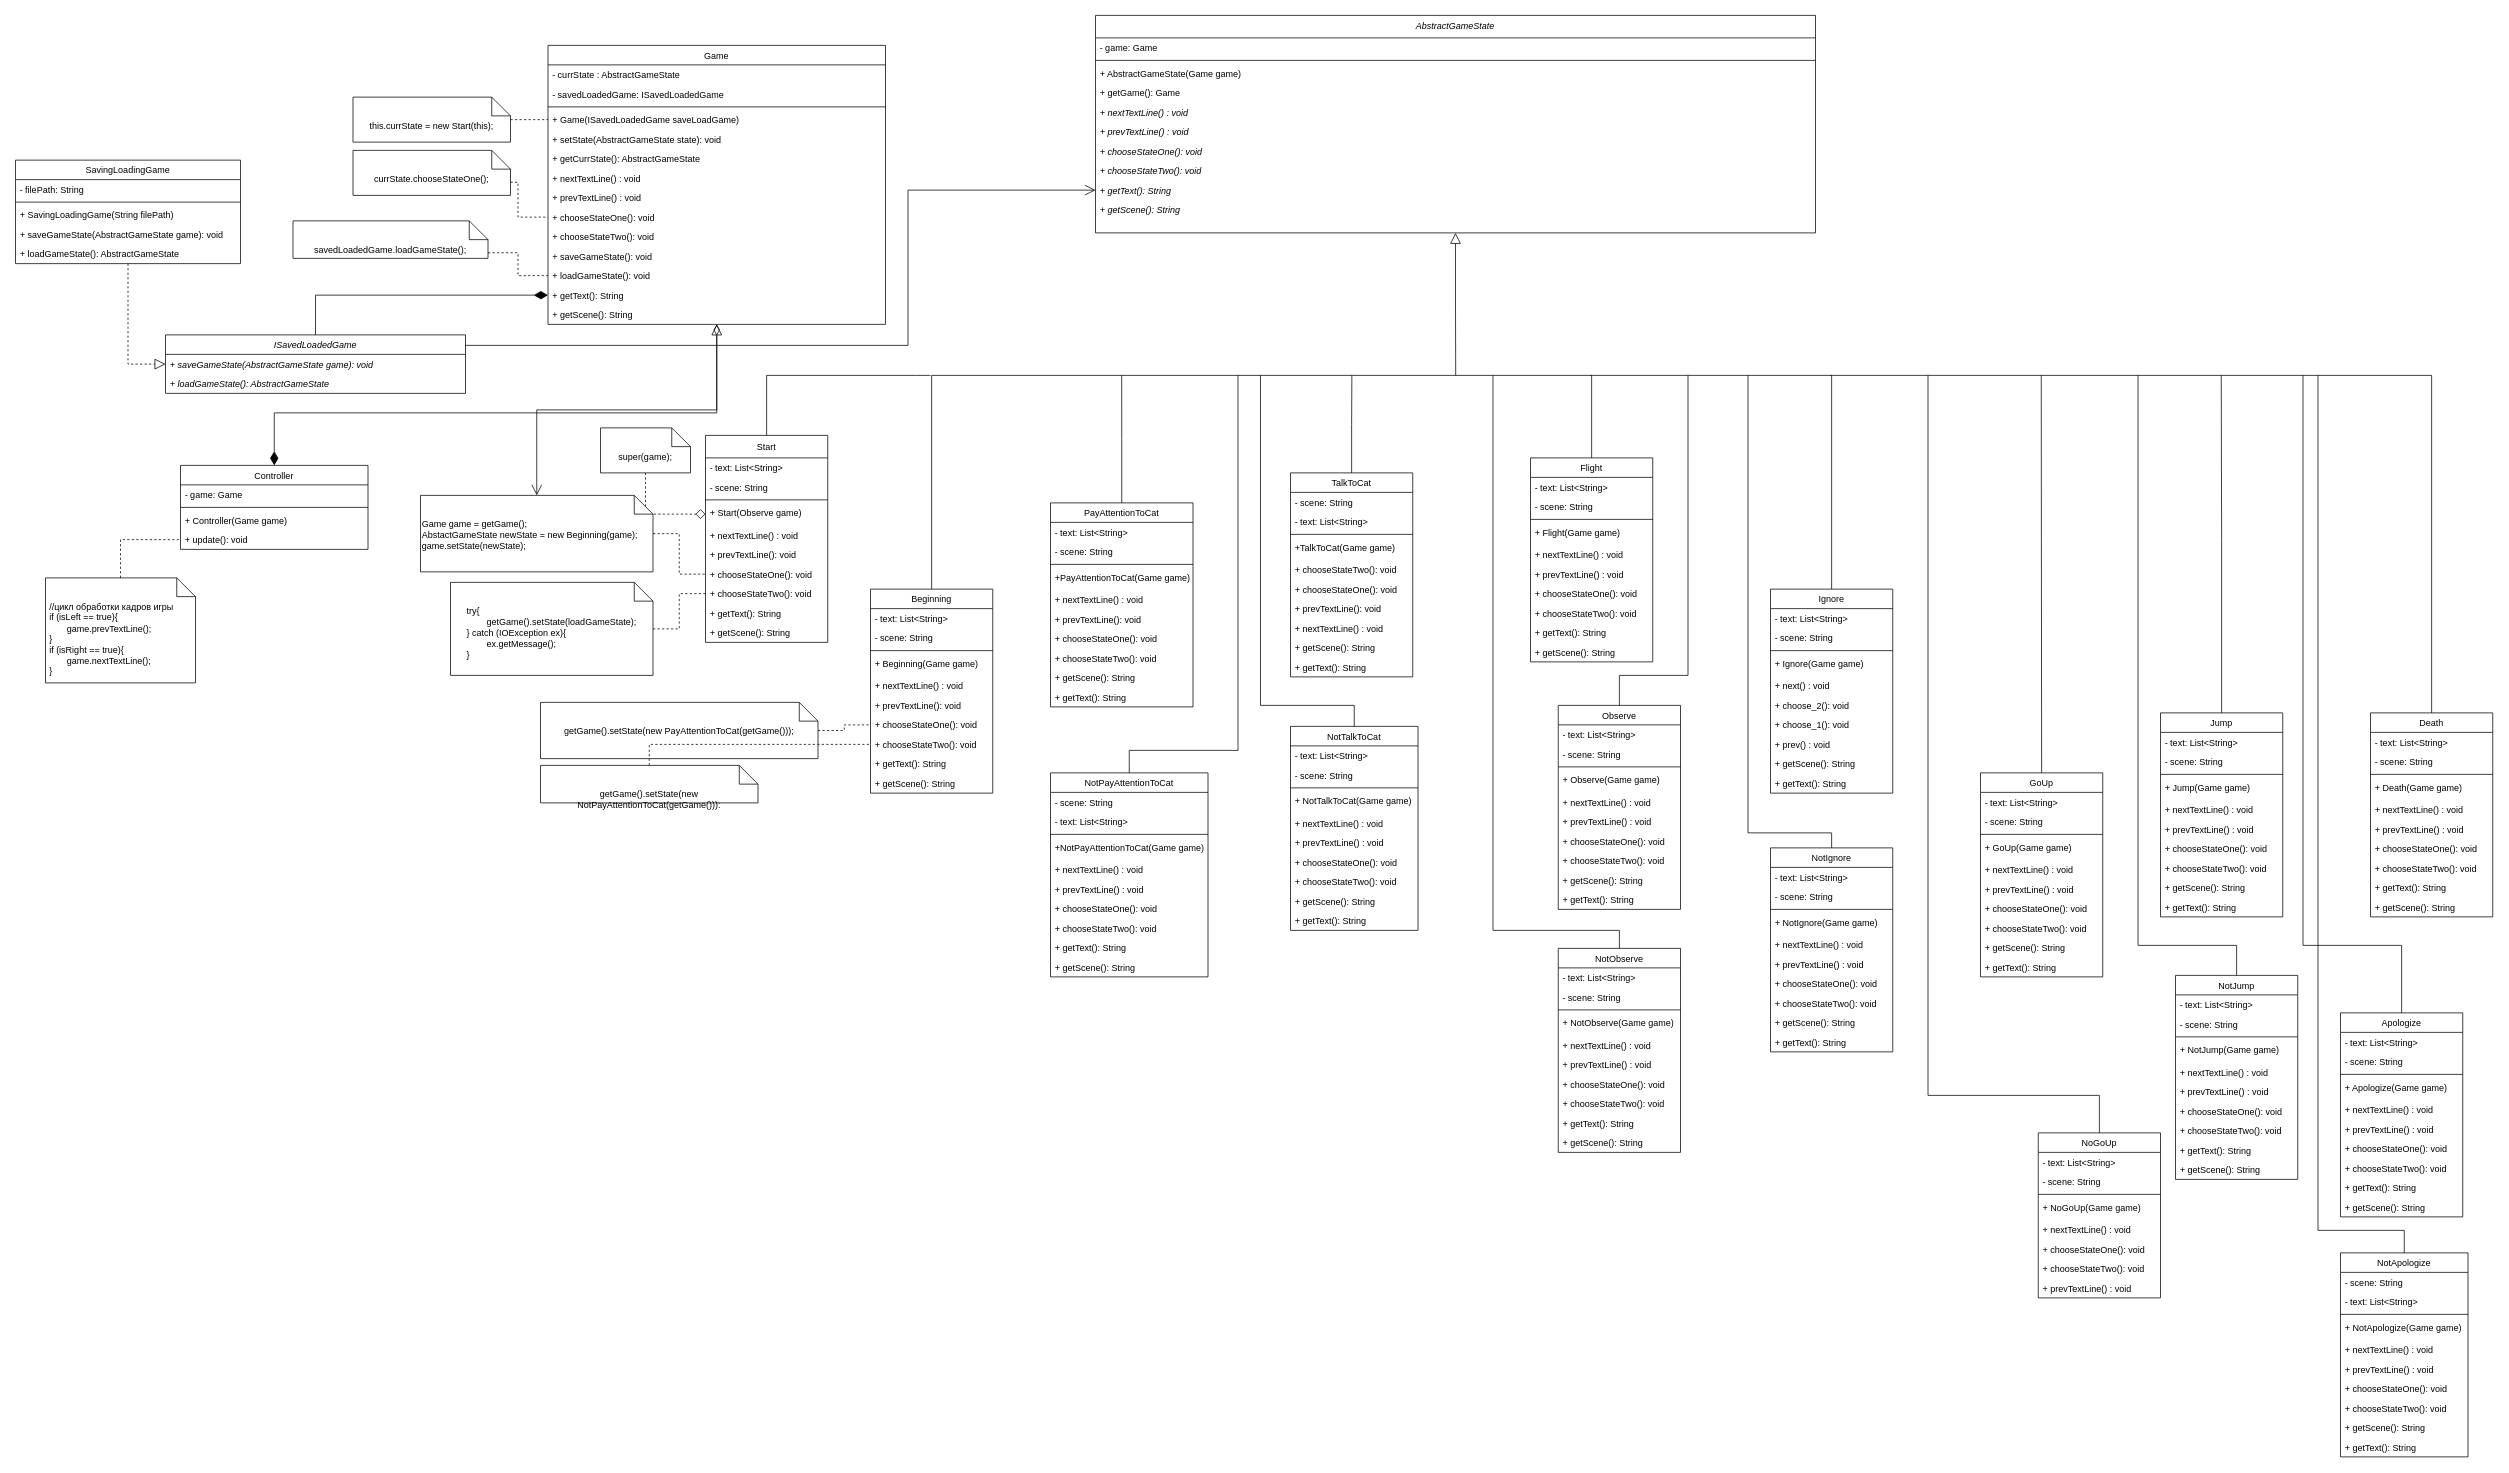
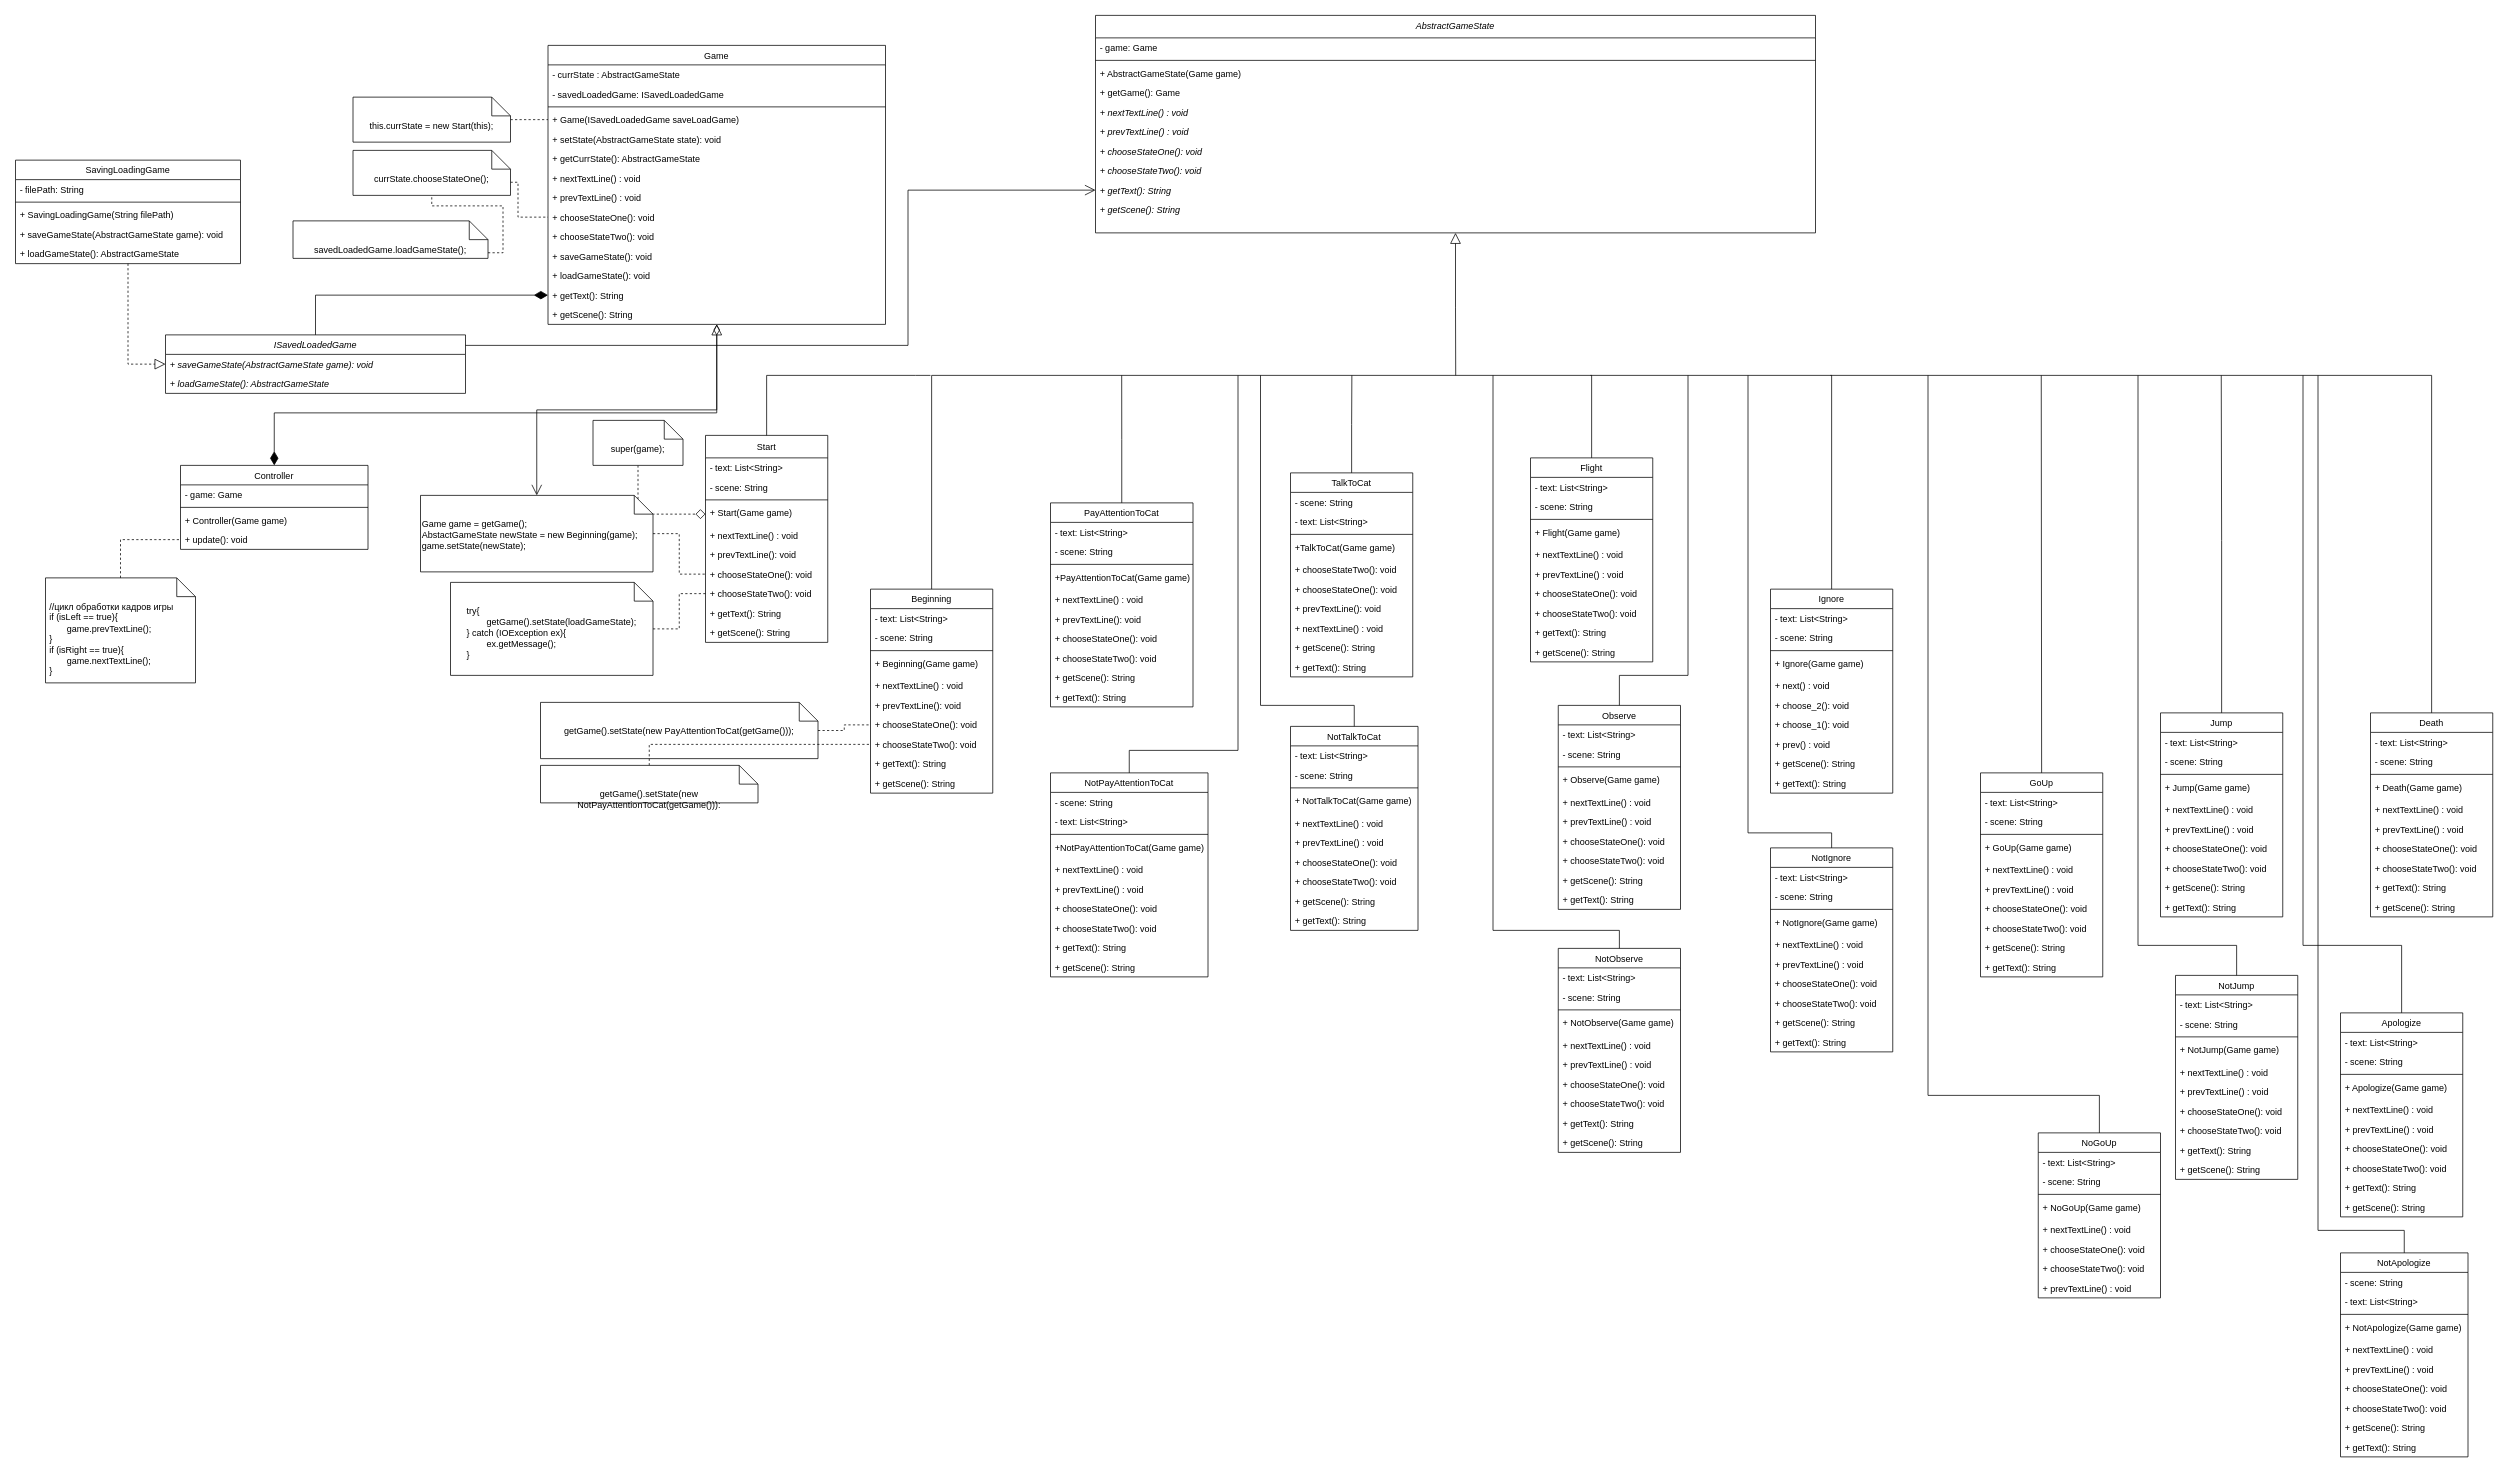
(518, 270) -> (485, 206)
(645, 450) -> (638, 443)
(760, 513) -> (753, 513)
